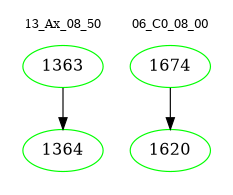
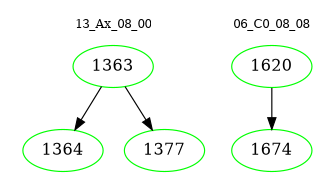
(63, 25) -> (114, 25)
(170, 25) -> (272, 25)
(170, 103) -> (272, 103)
none -> (164, 150)
